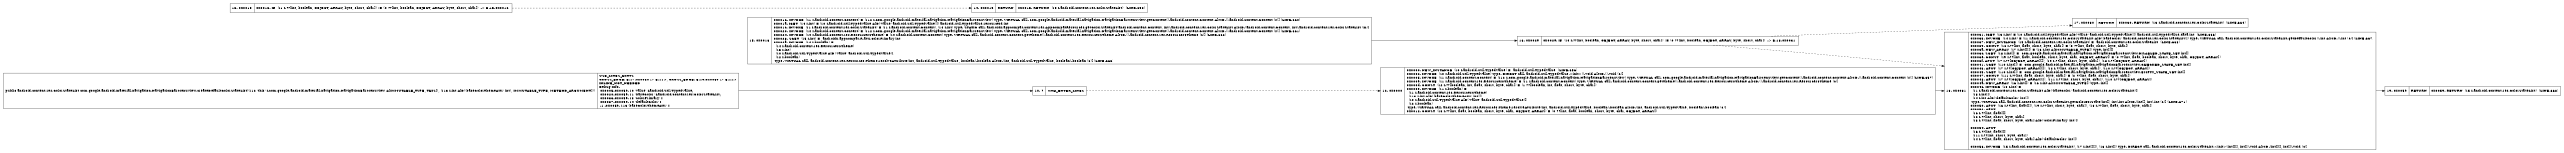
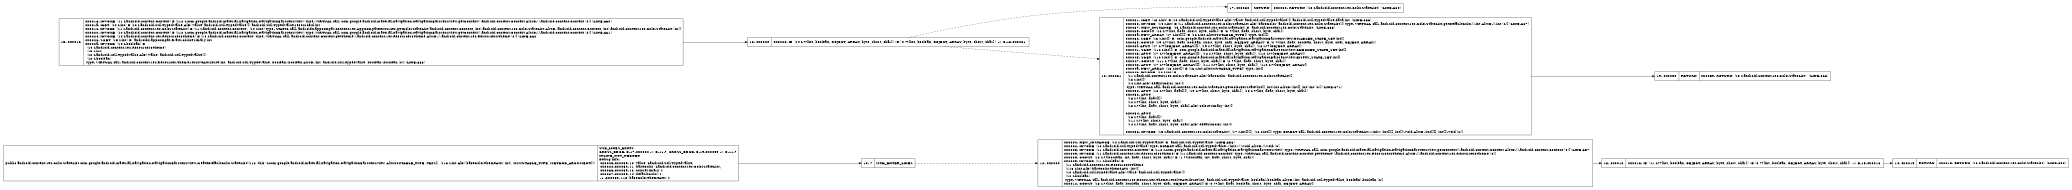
(741, 8) -> (1887, 163)
(1939, 91) -> (1596, 163)
